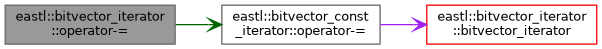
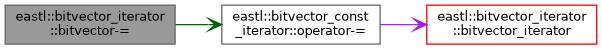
(90, 25) -> (90, 25)
